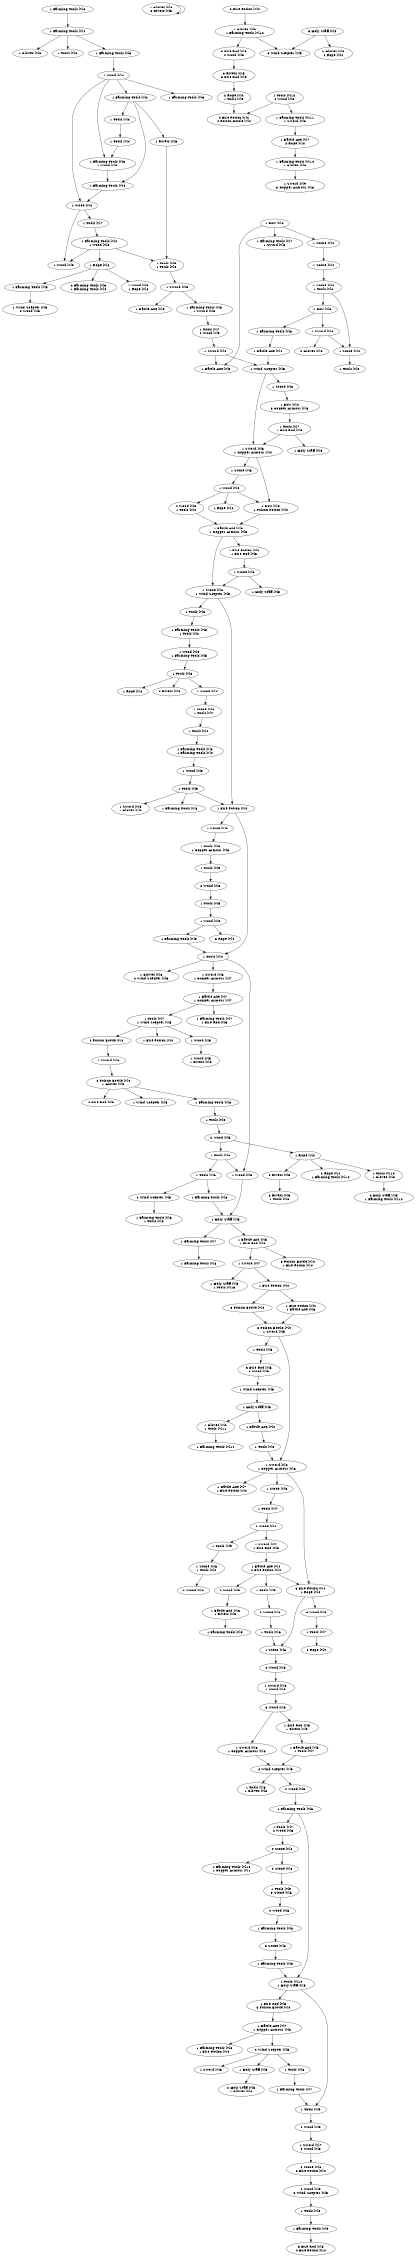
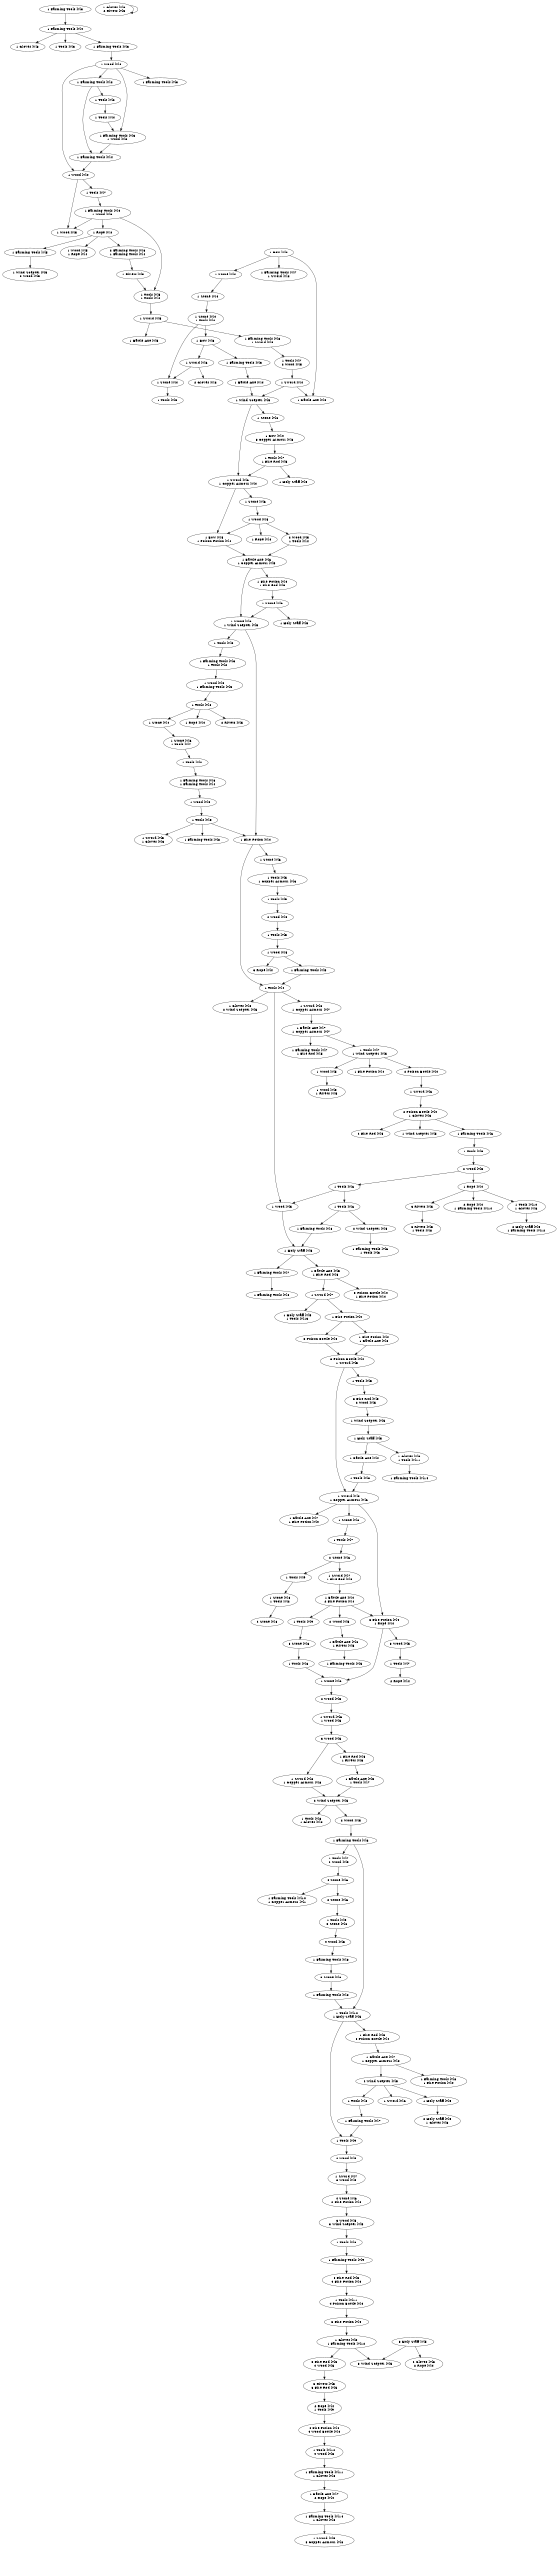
(261, 108) -> (324, 2440)
(150, 118) -> (131, 263)
(234, 121) -> (324, 2432)
(295, 121) -> (324, 2476)
none -> (347, 2302)
